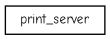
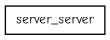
(55, 20) -> (55, 20)
